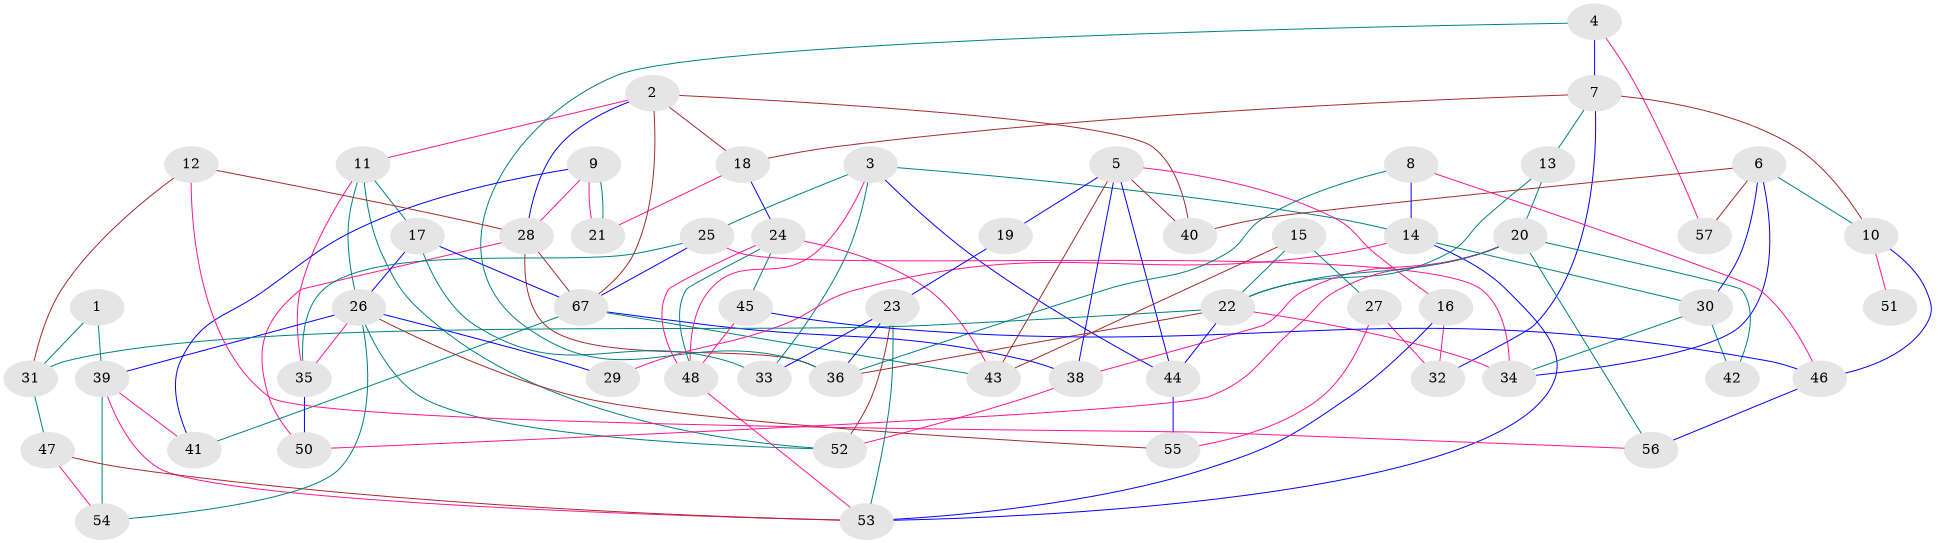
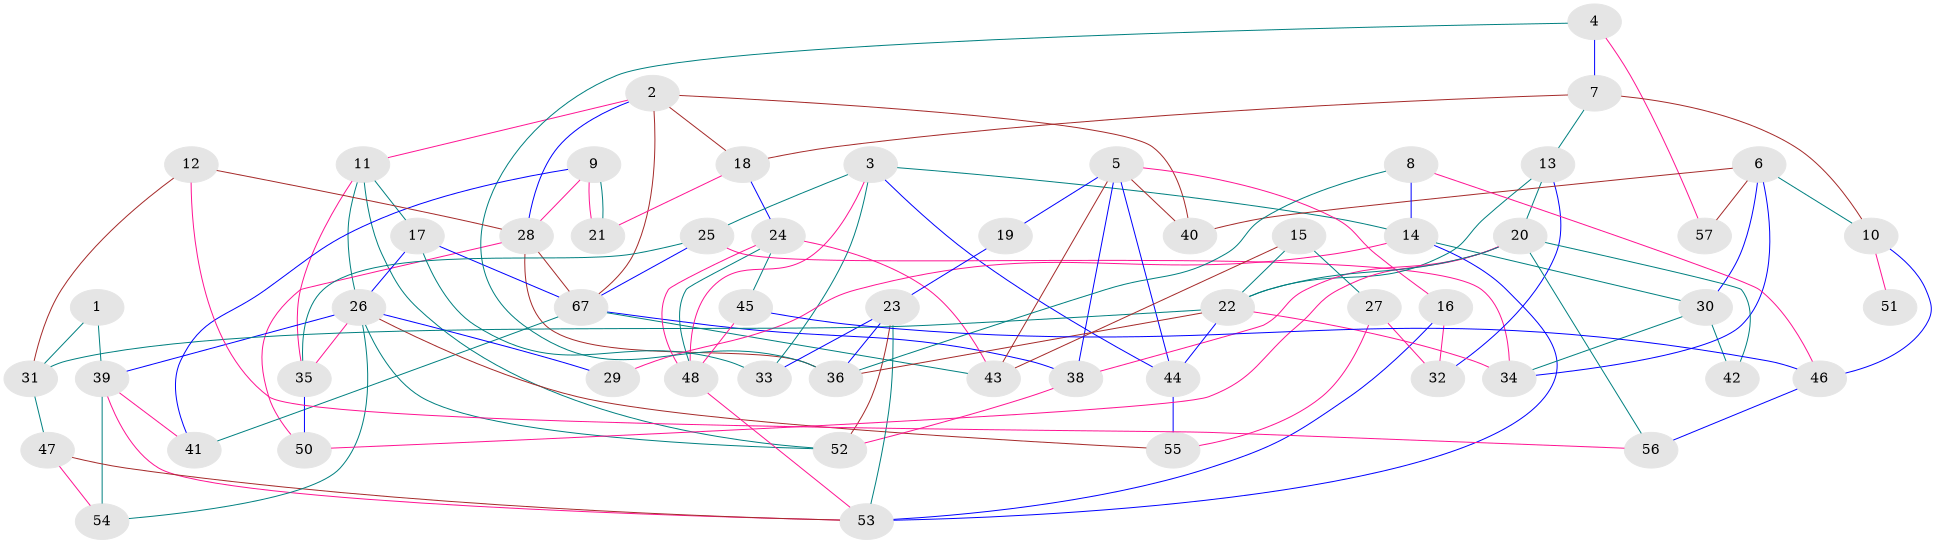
(1571, 266) -> (1537, 288)
